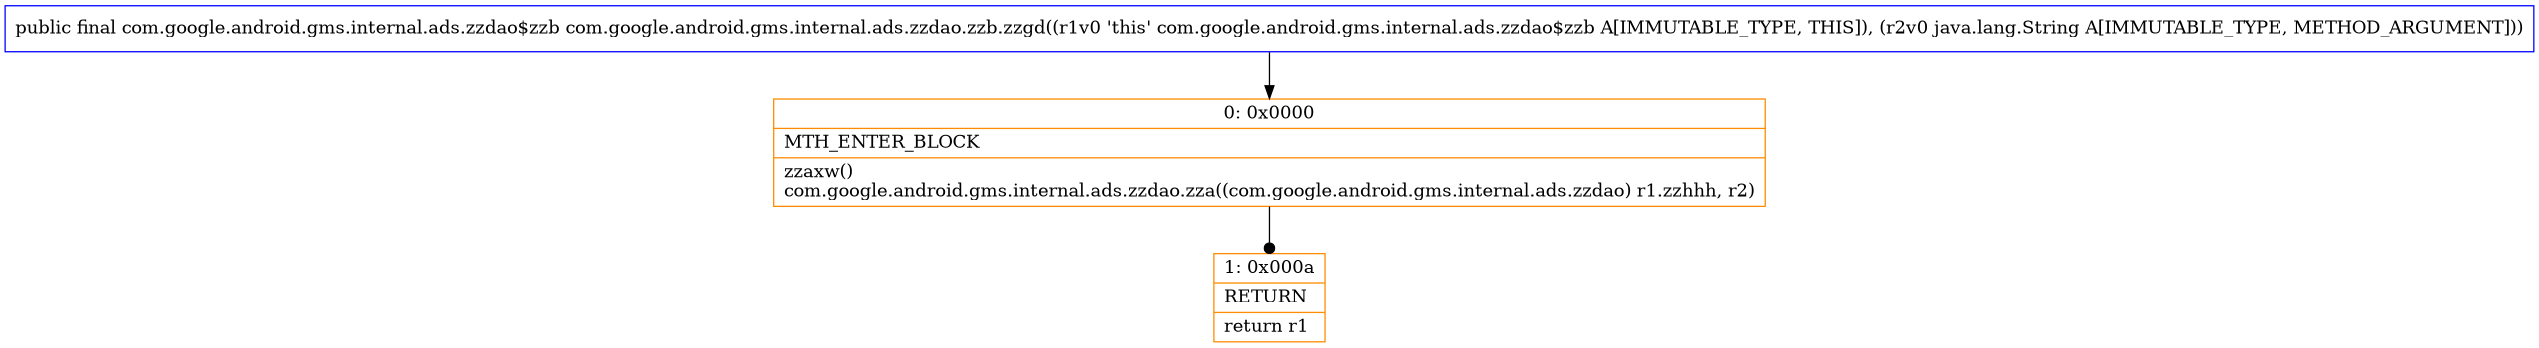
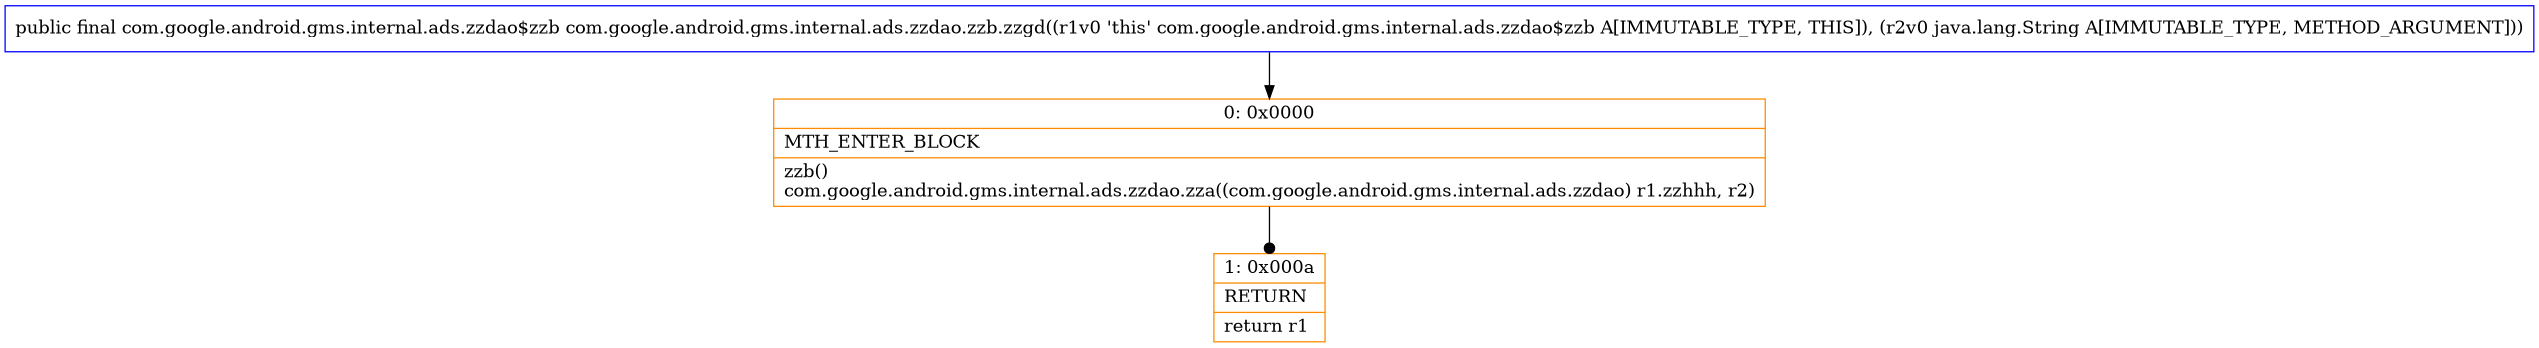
(819, 172) -> (806, 172)
